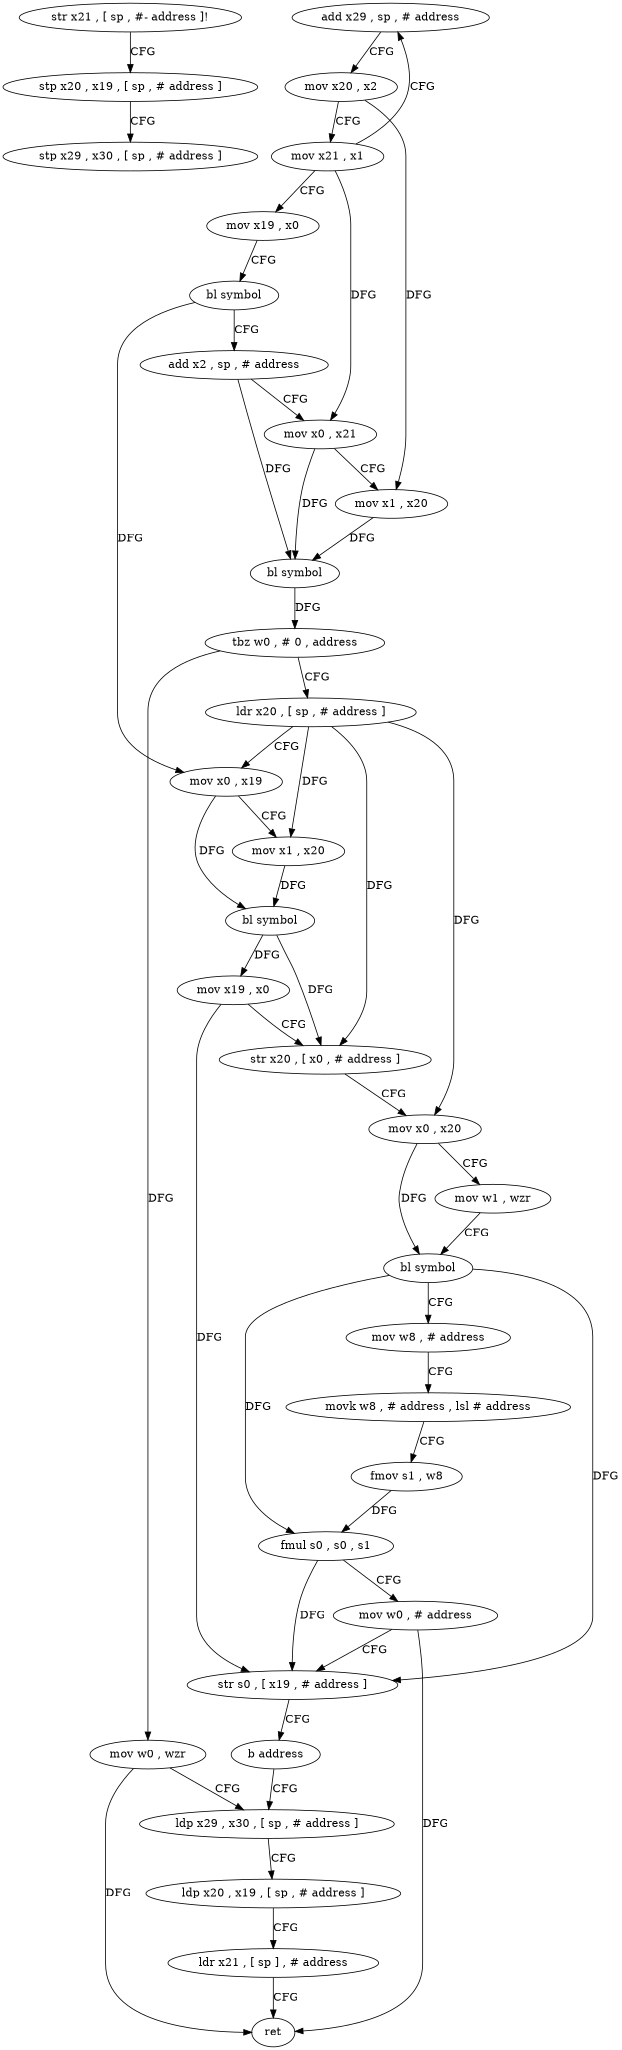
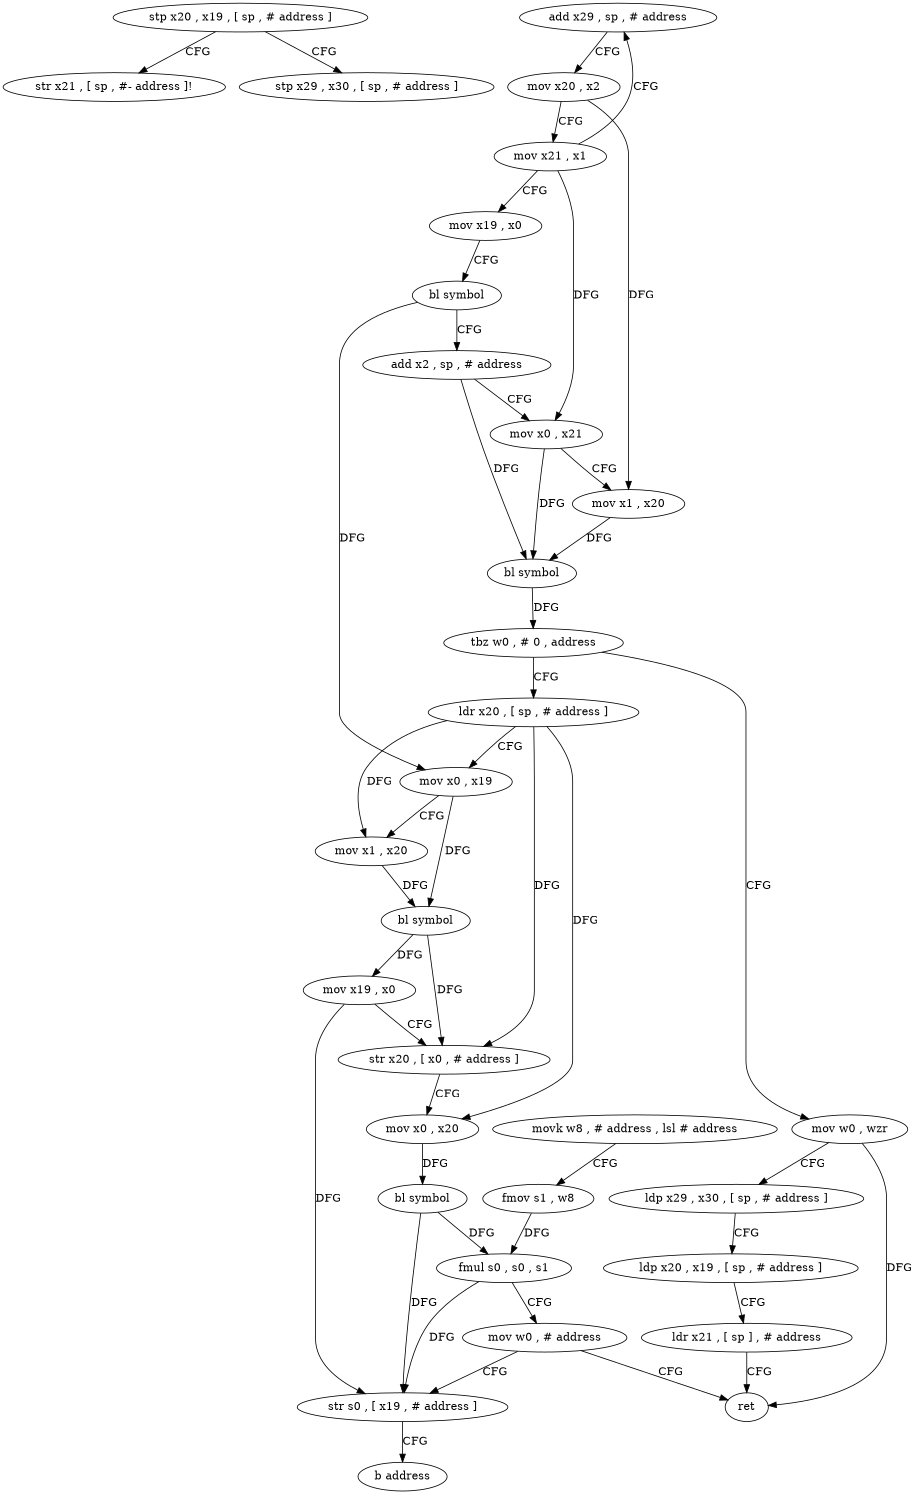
(130, 48) -> (181, 50)
(161, 1199) -> (759, 886)
(493, 1199) -> none
(428, 1338) -> none
(272, 1785) -> none
(436, 1824) -> (671, 1372)
